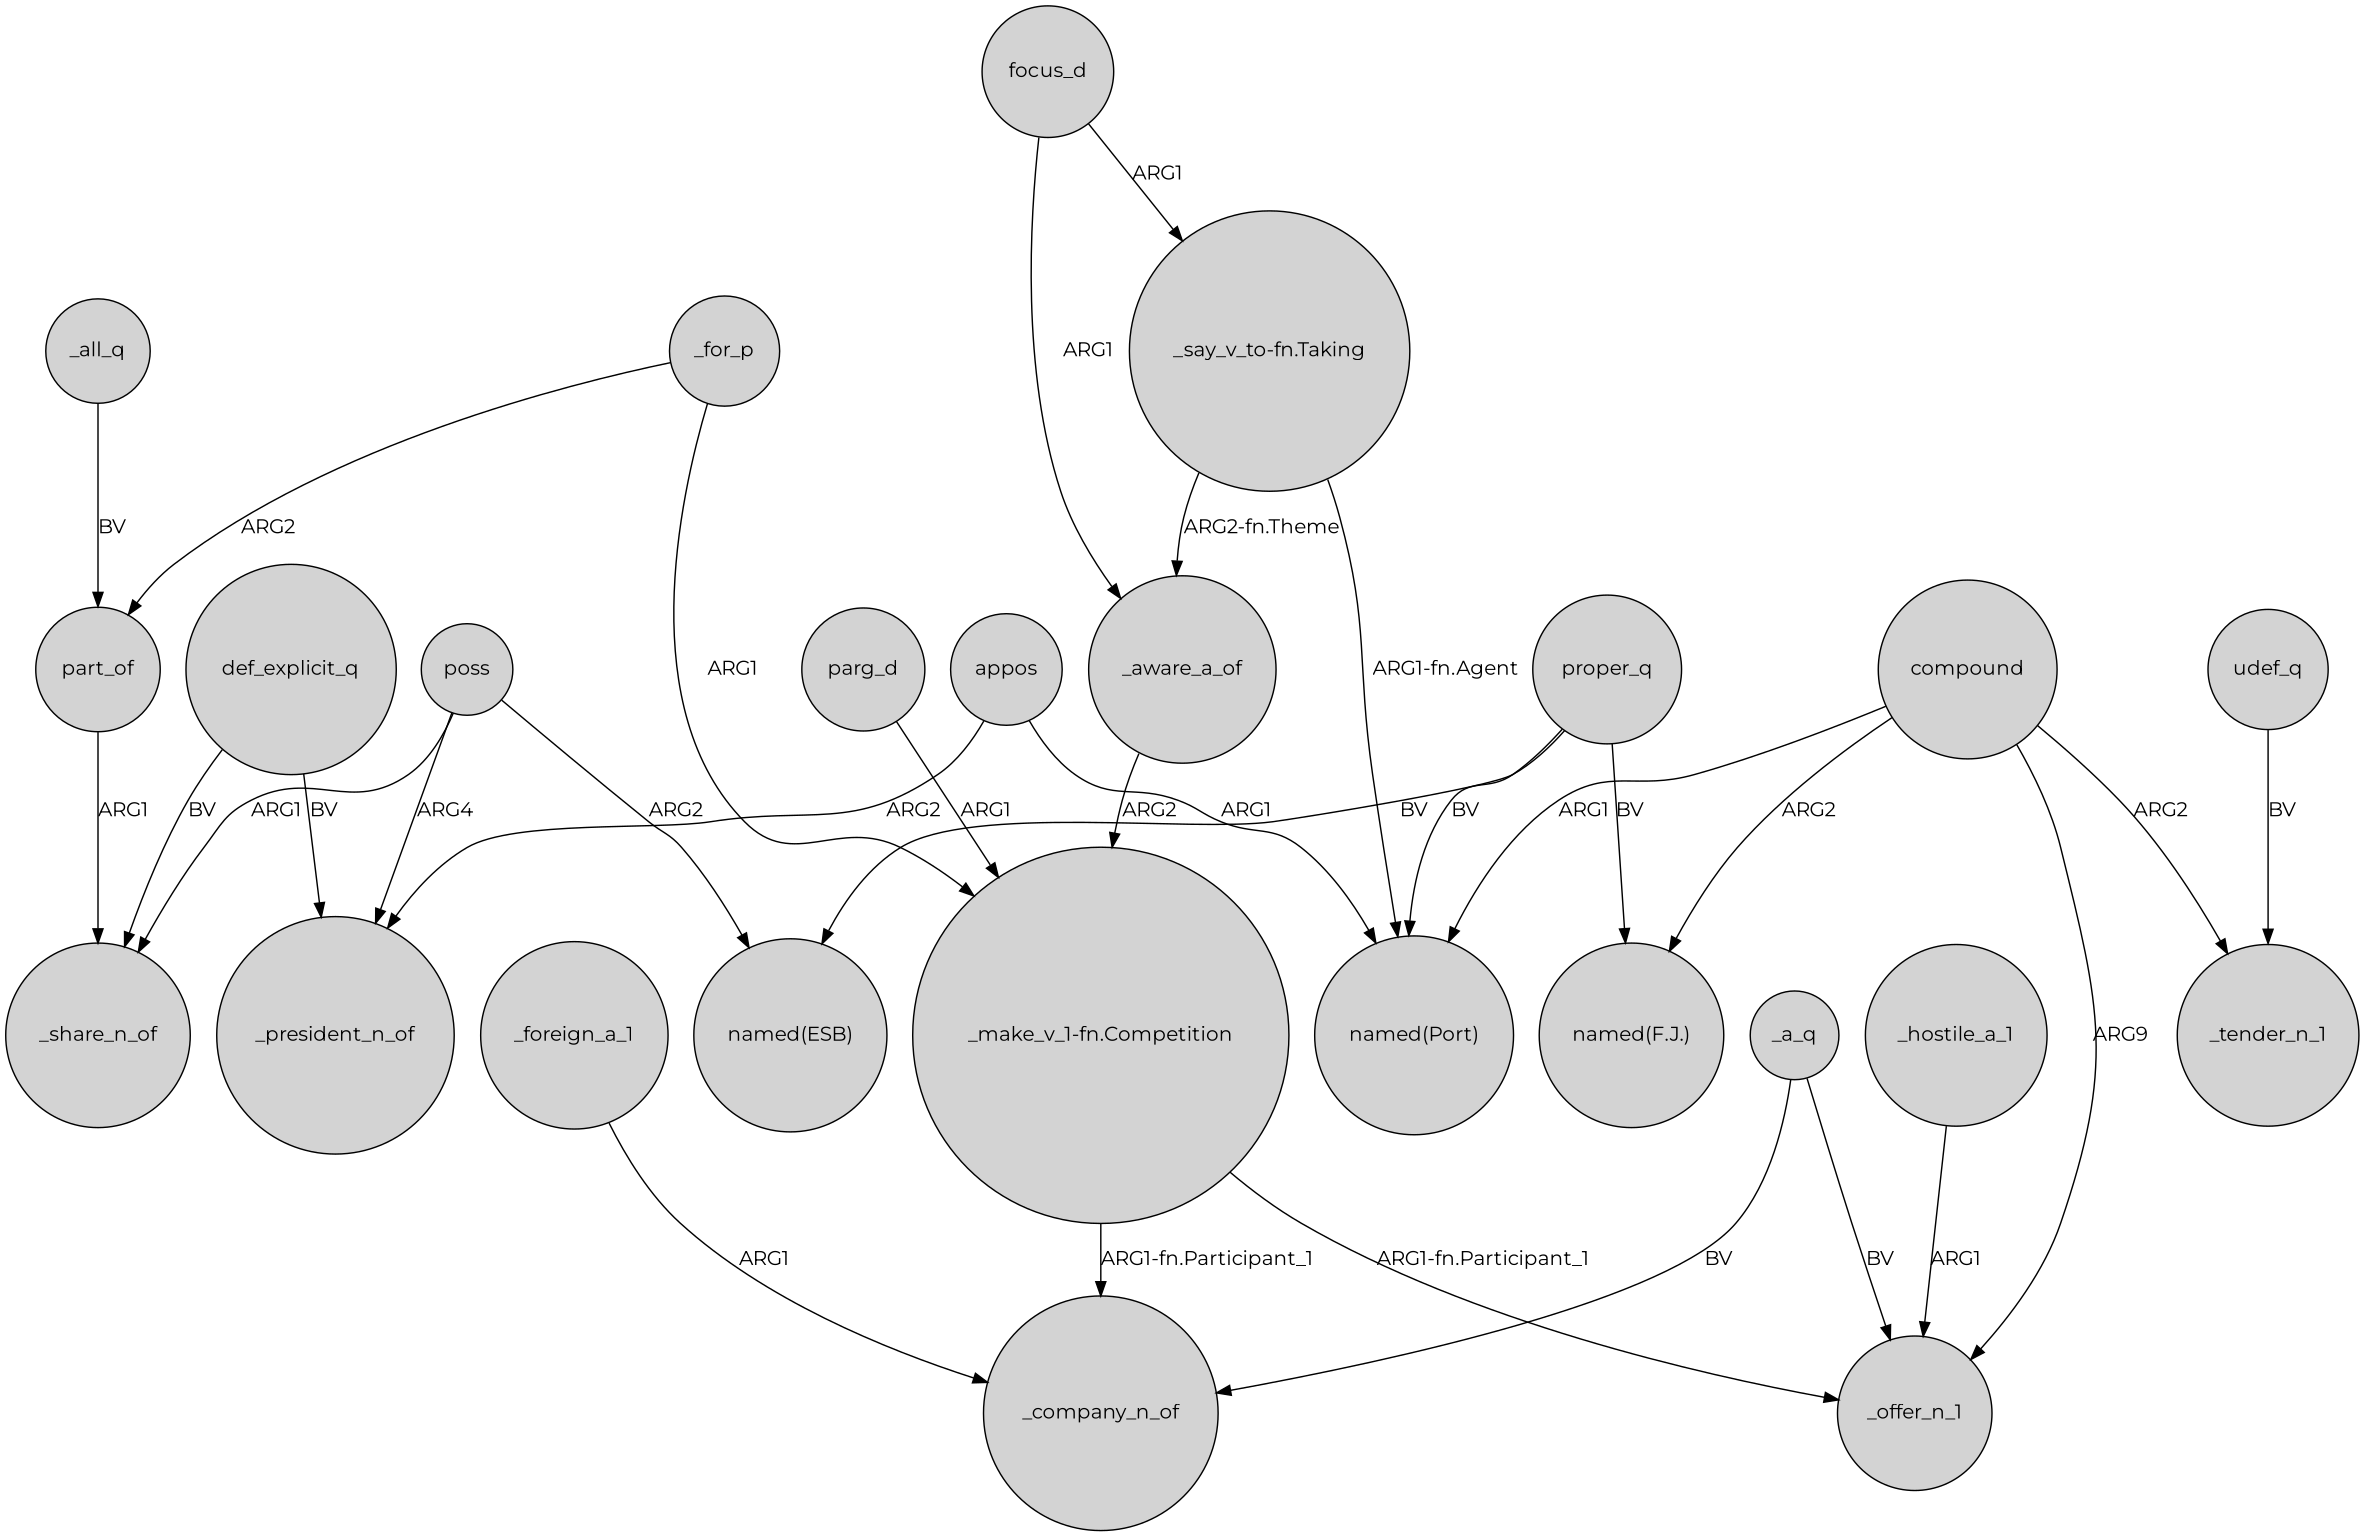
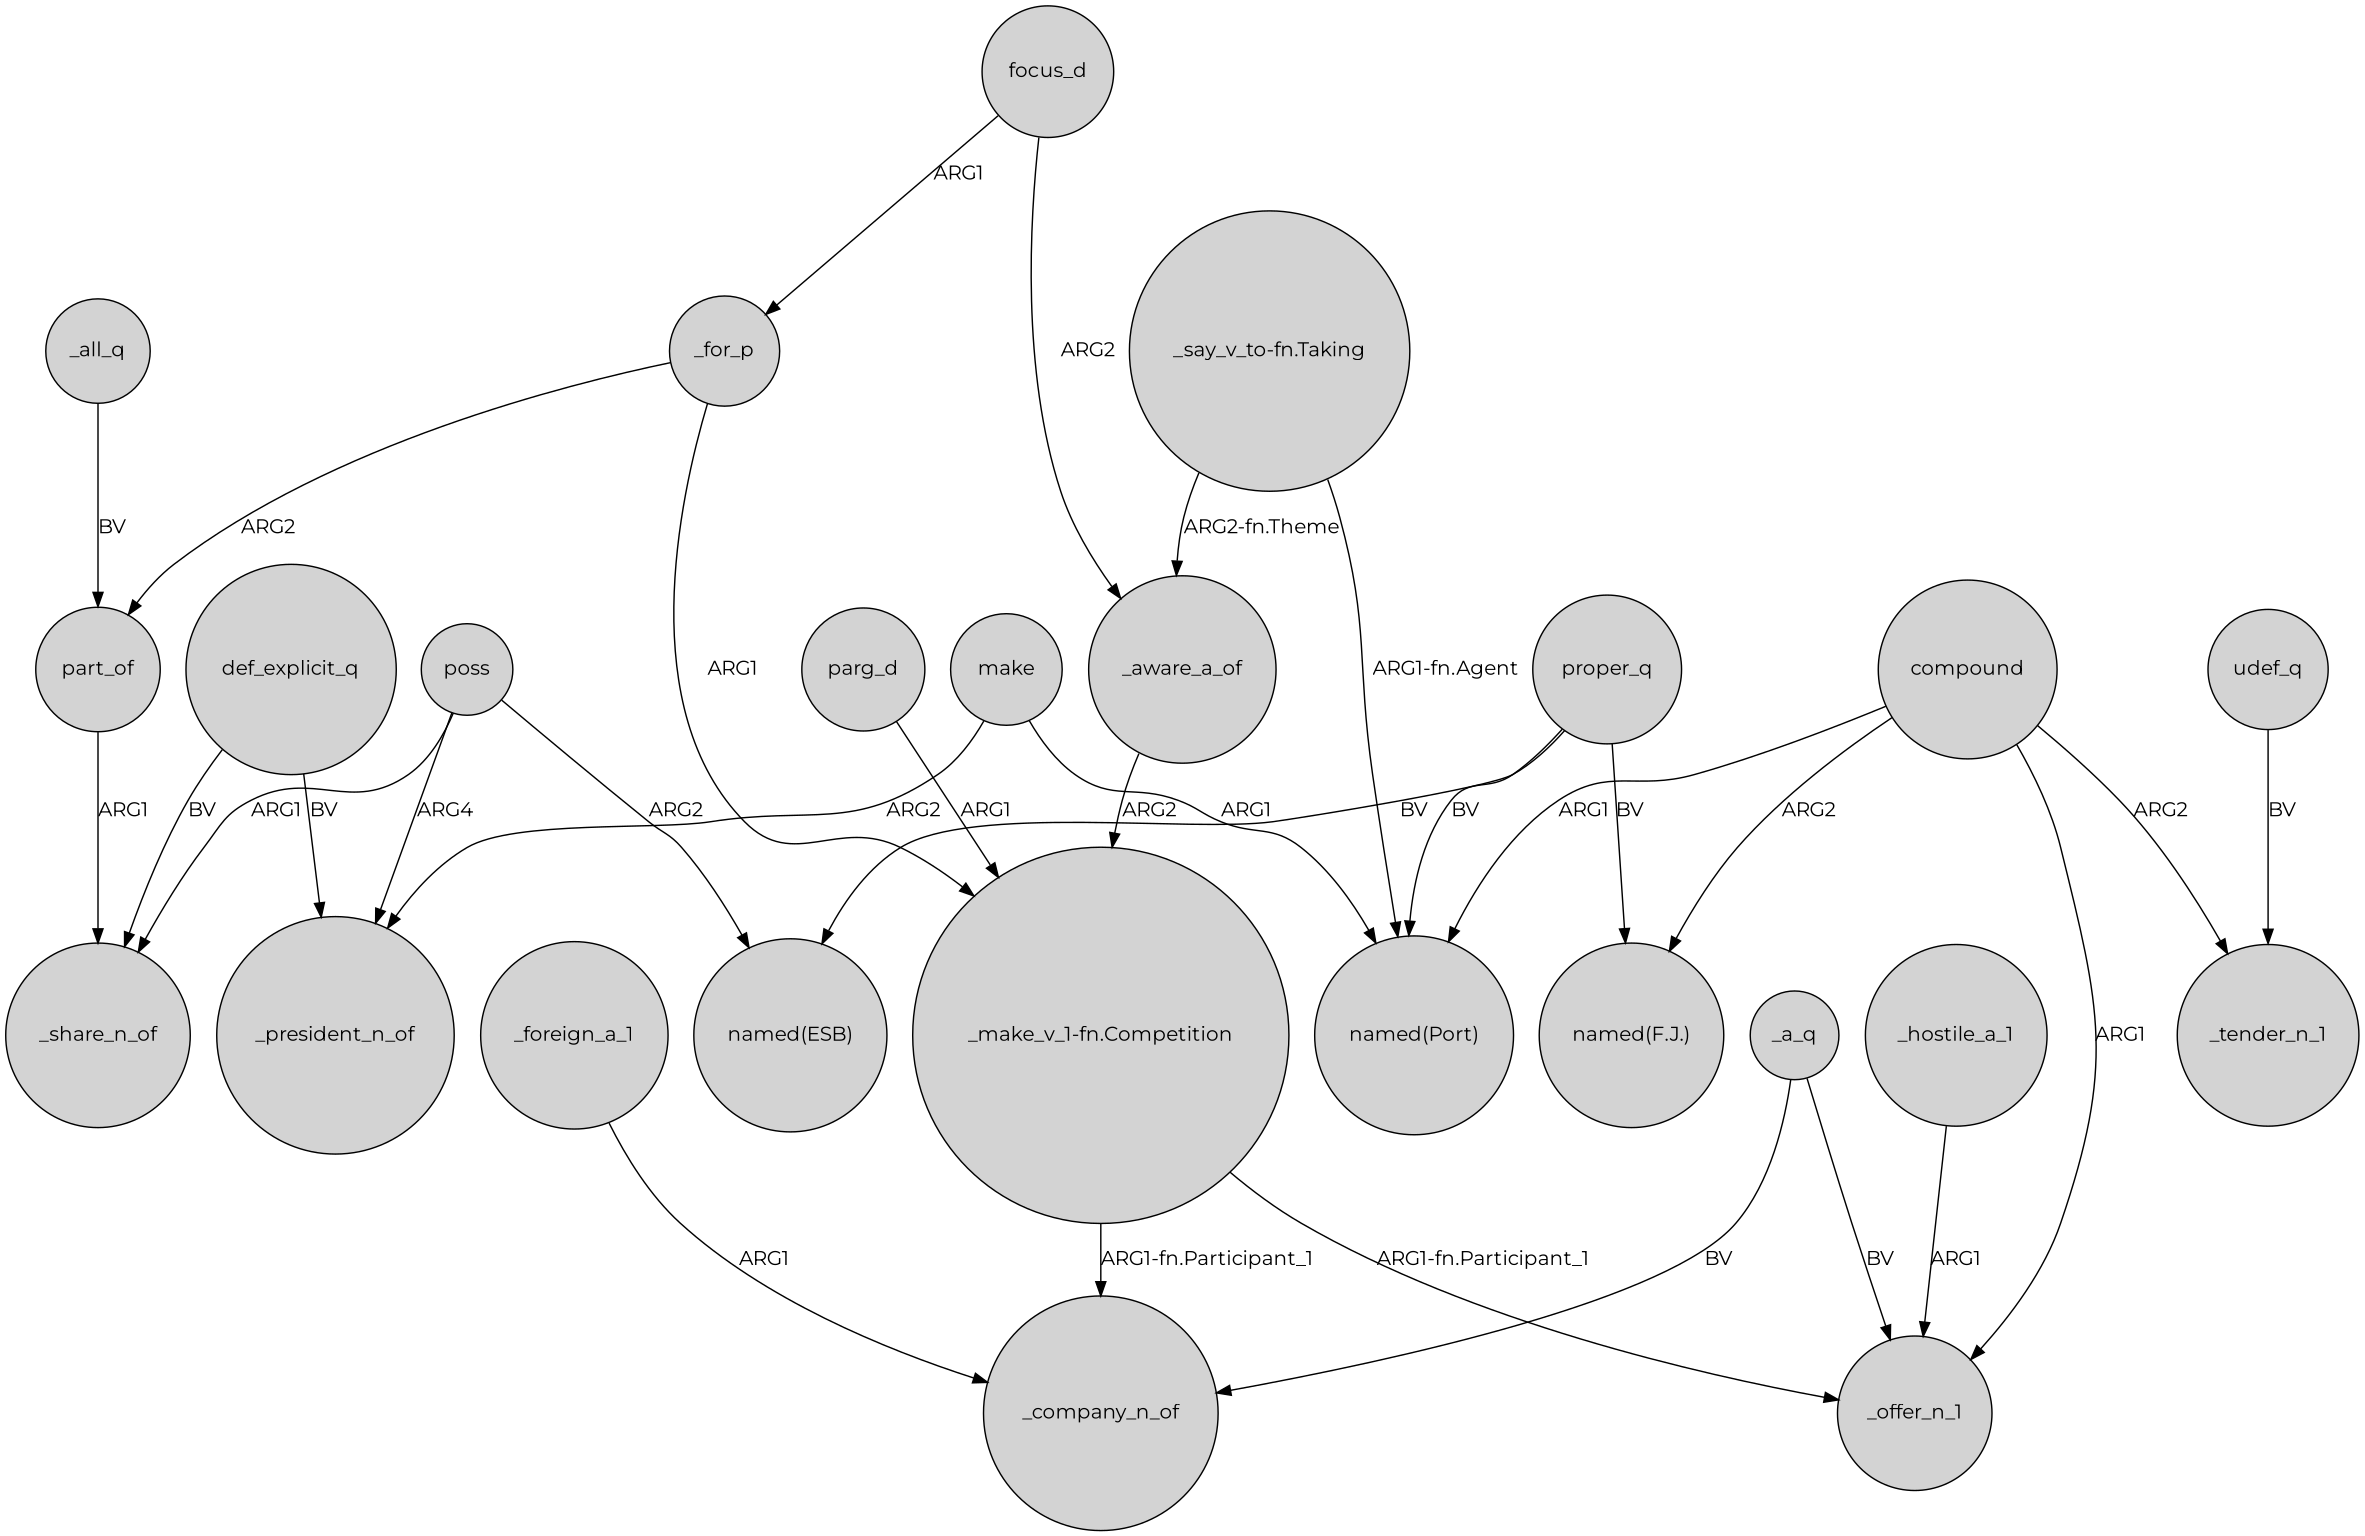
(1131, 177) -> (887, 210)
(1089, 351) -> (1089, 351)
(1006, 669) -> (1006, 669)
(2121, 1035) -> (2121, 1035)
